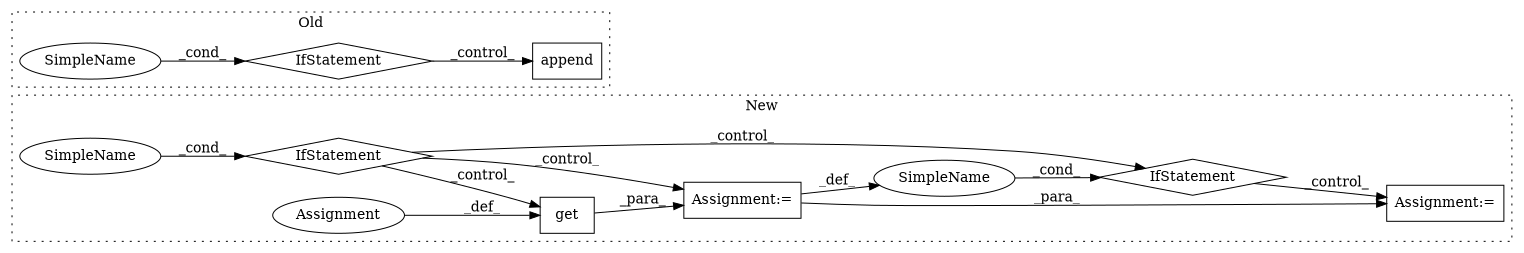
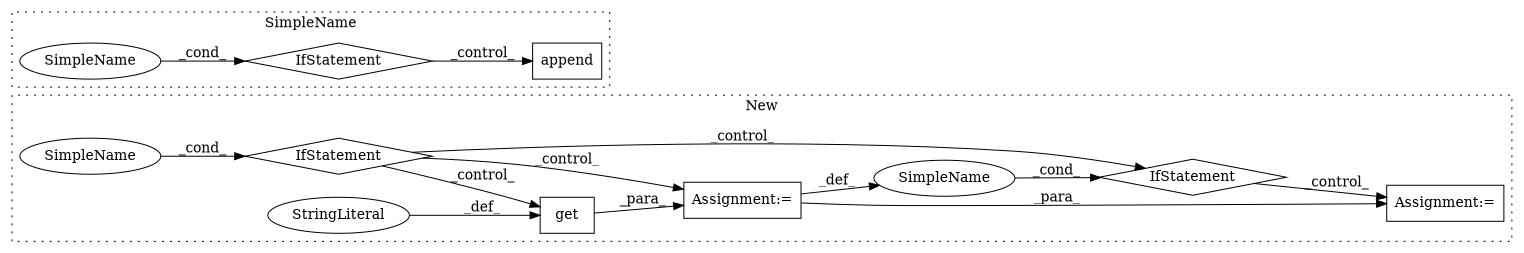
(311, 24) -> (311, 24)
(339, 215) -> (339, 215)
